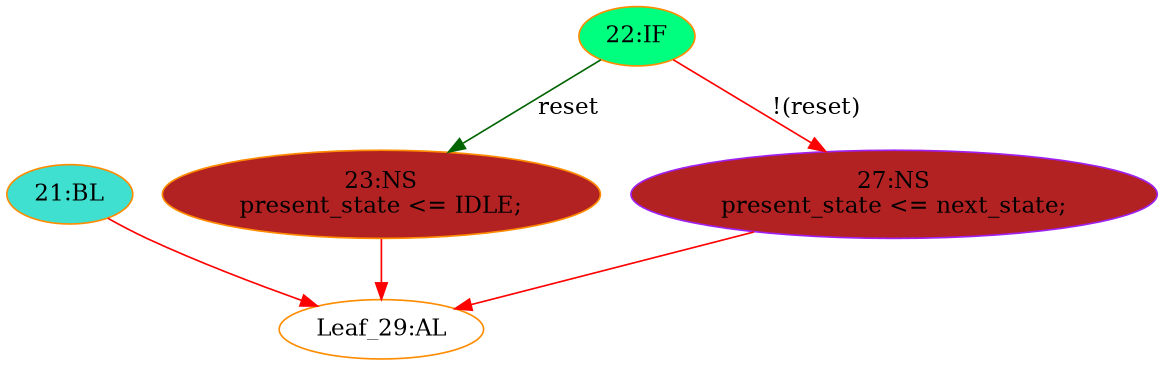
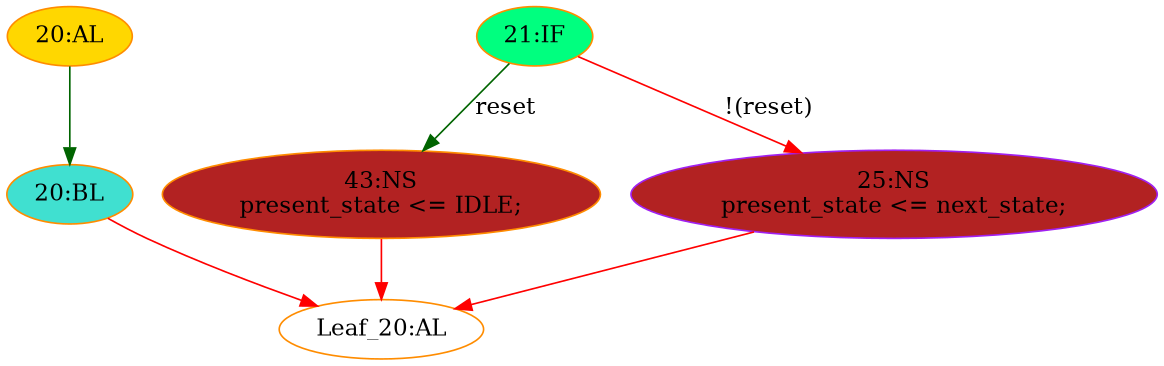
none -> (70, 36)
(637, 36) -> (535, 36)
(70, 194) -> (70, 194)
(381, 194) -> (381, 194)
(894, 194) -> (894, 194)
(381, 329) -> (381, 329)
